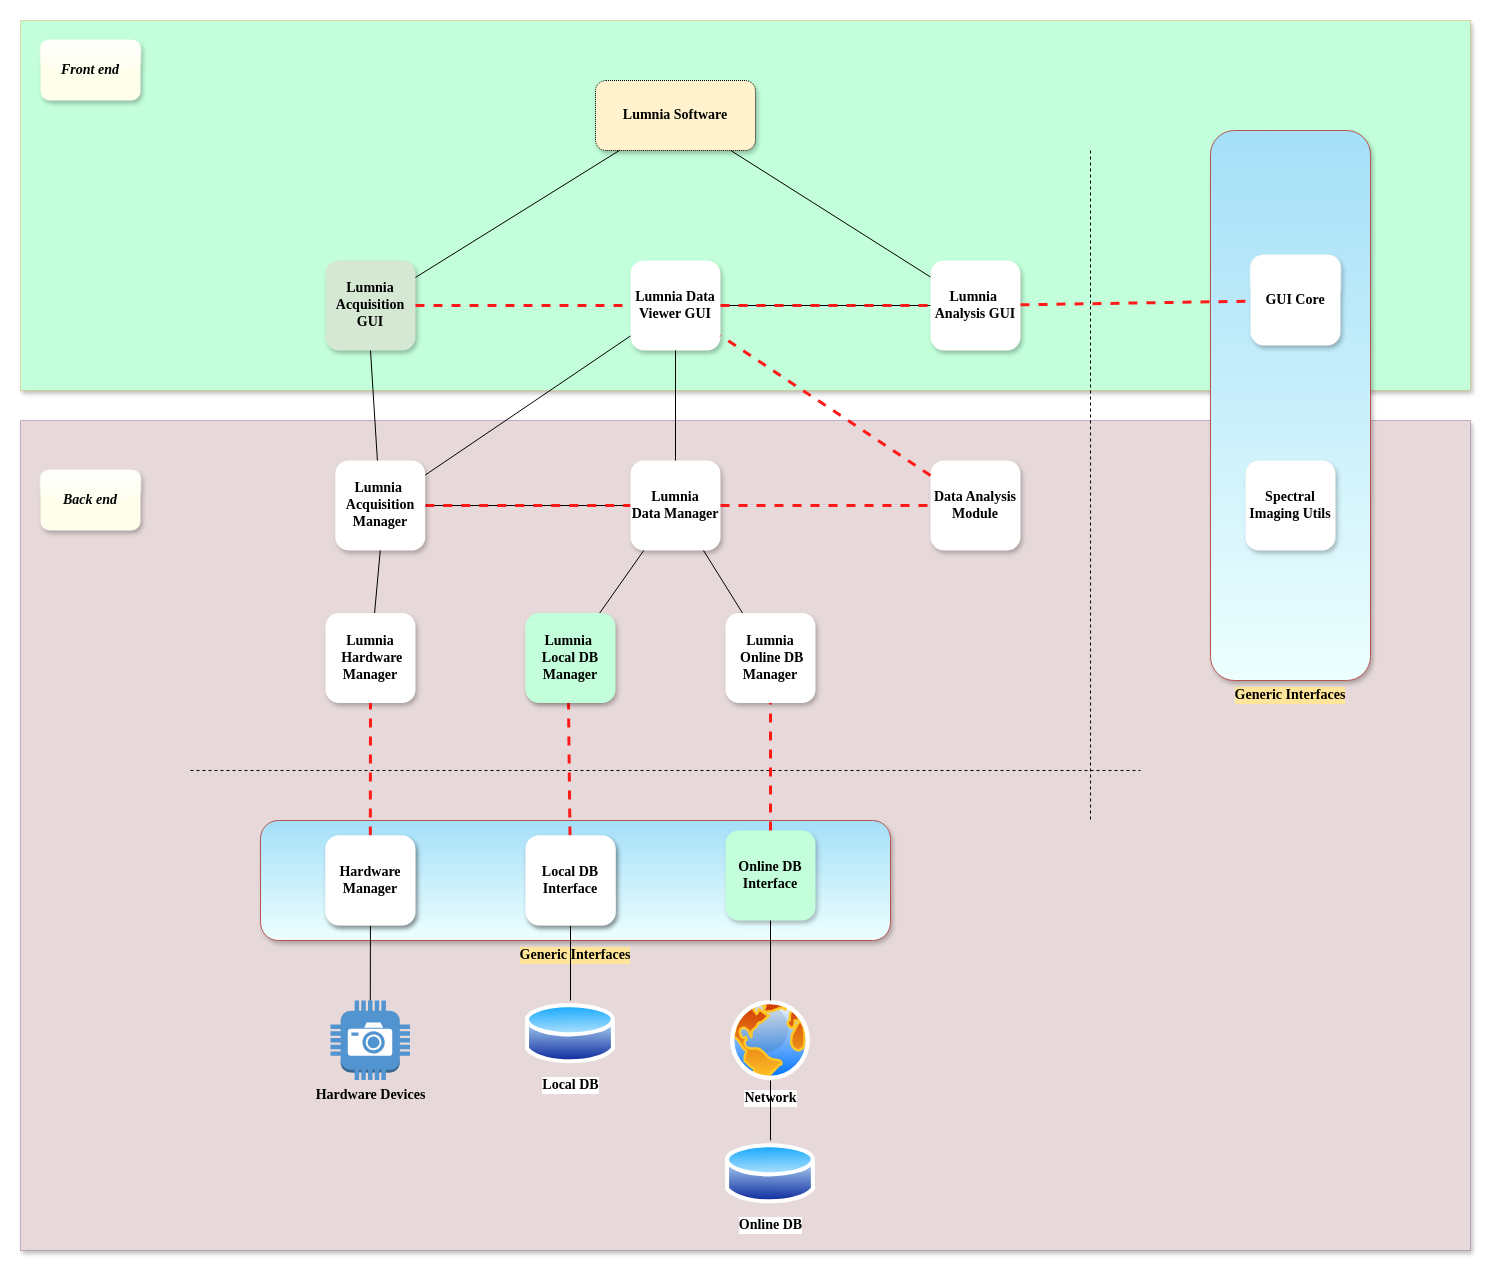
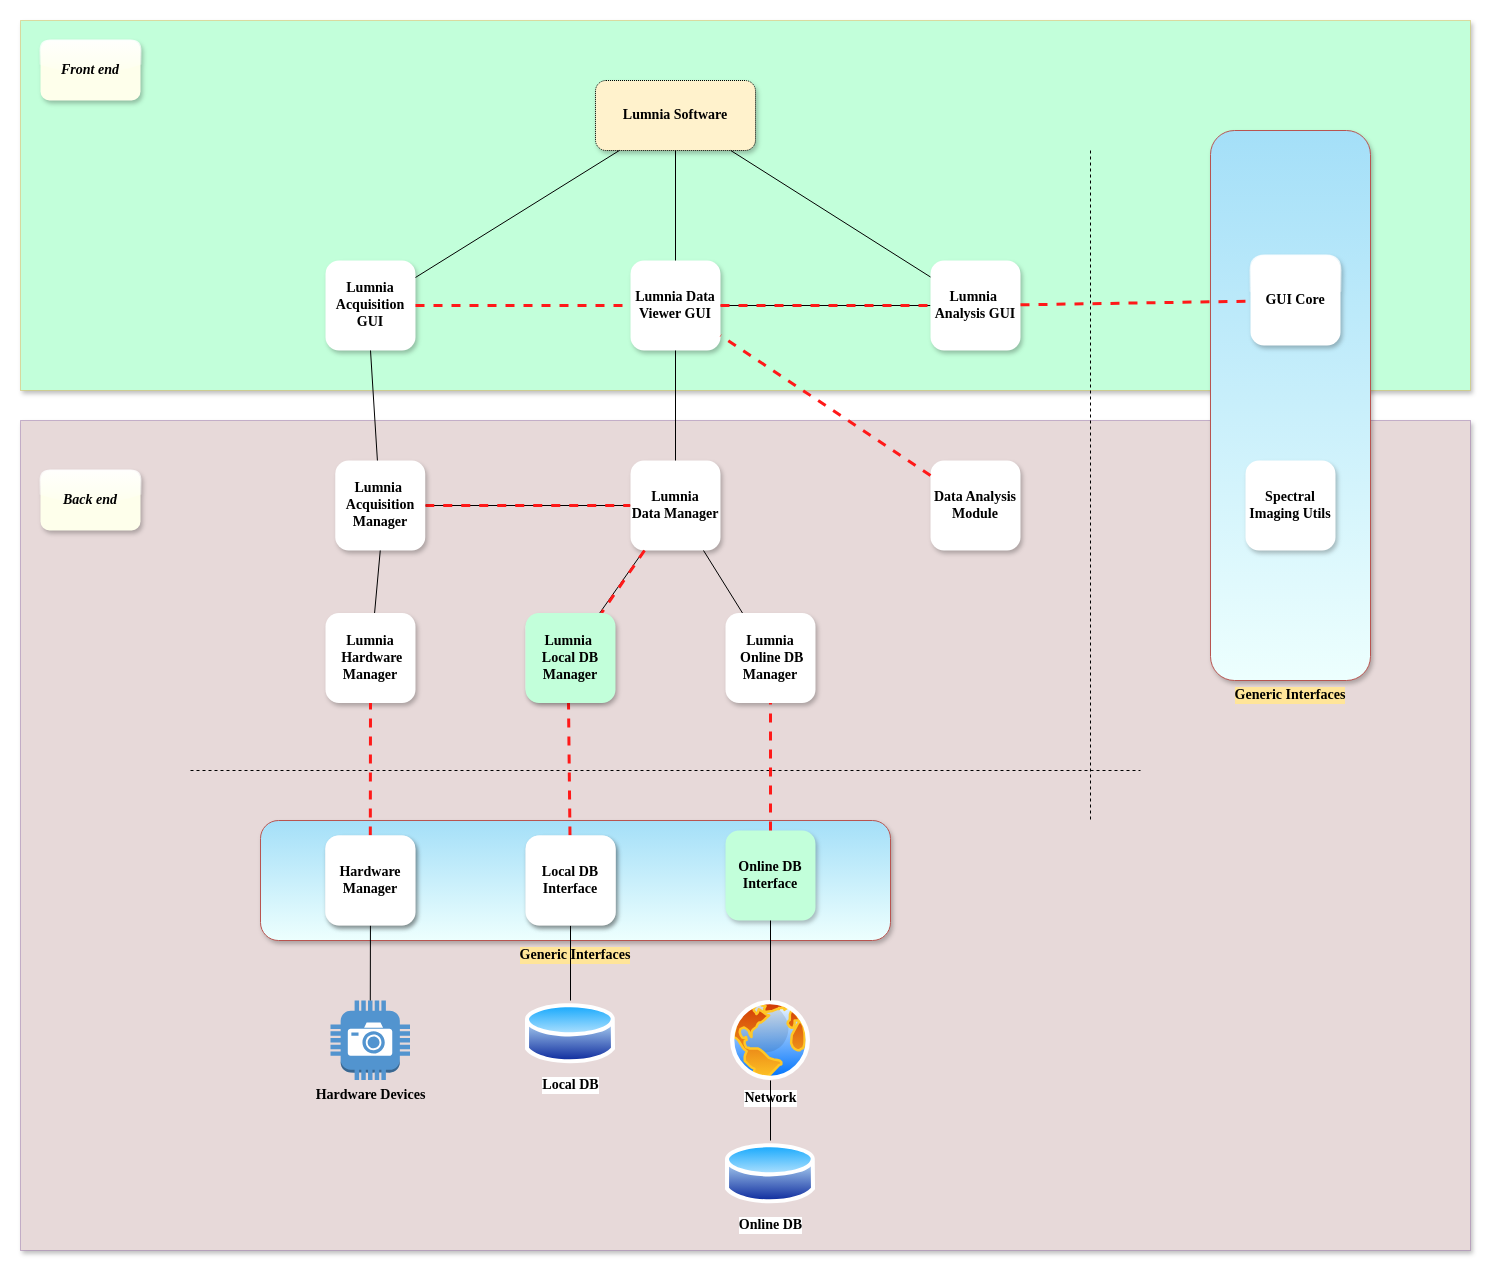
(371, 306) -> (371, 306)
(528, 405) -> (676, 206)
(826, 506) -> (624, 581)
